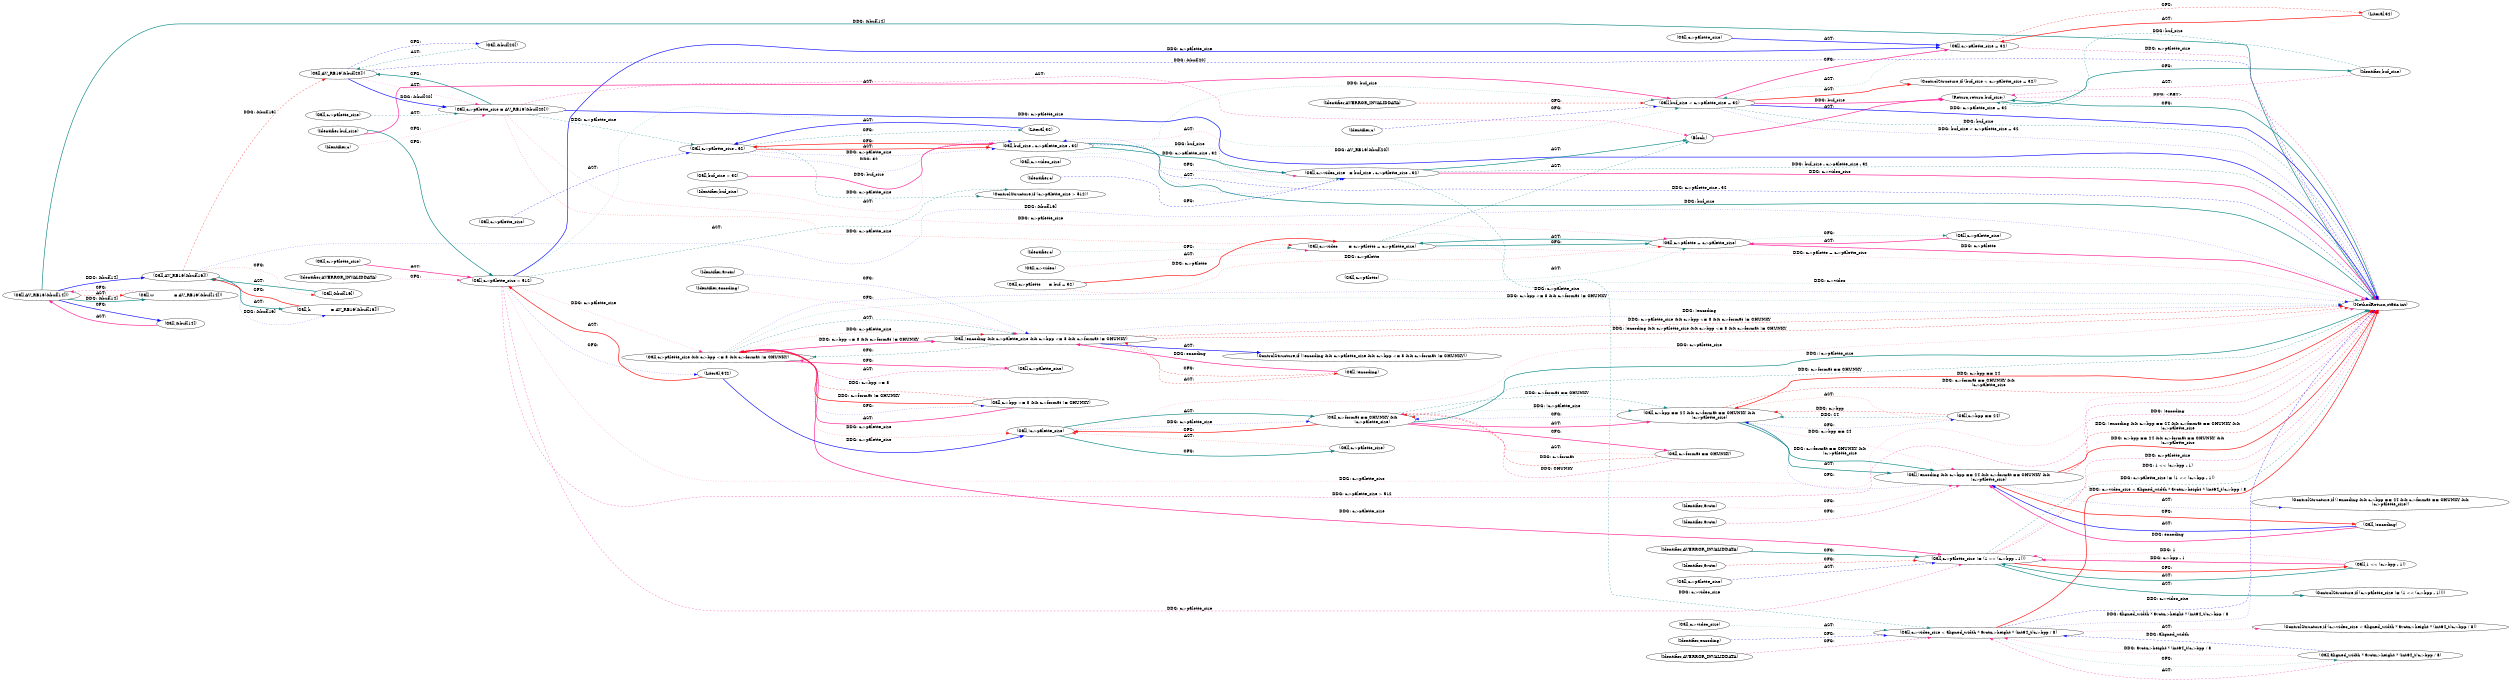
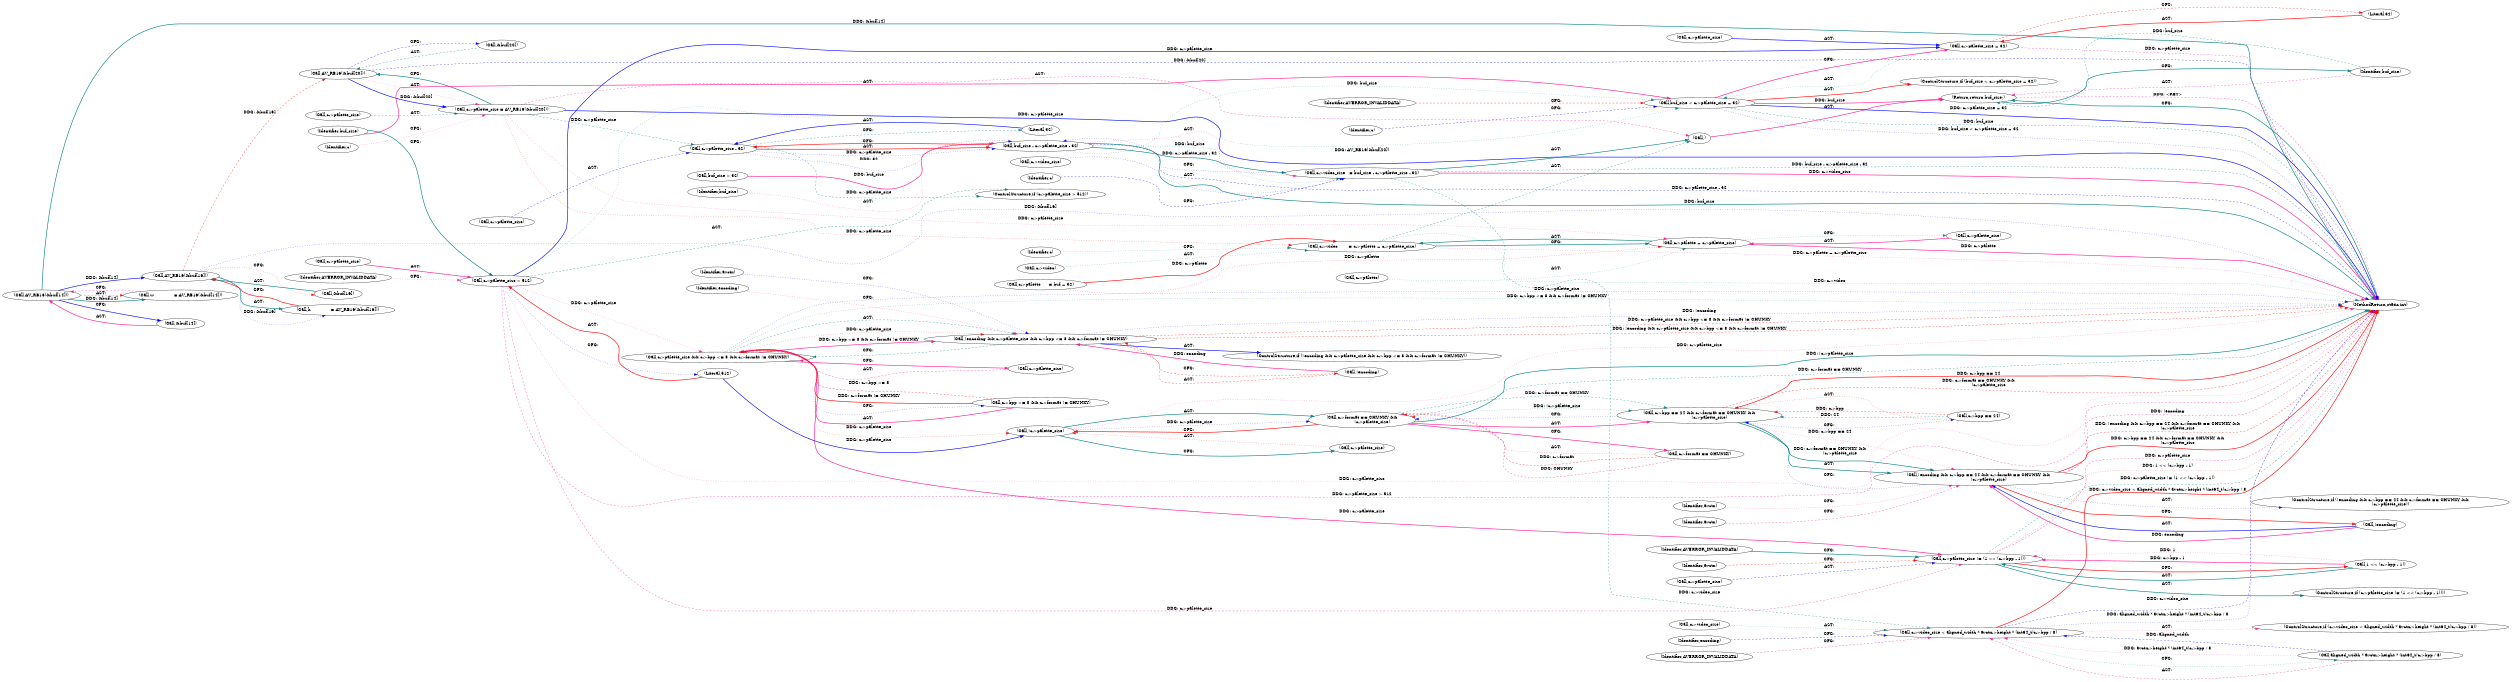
(1699, 138) -> (1699, 138)
(1184, 259) -> (1184, 259)
(718, 374) -> (718, 374)
